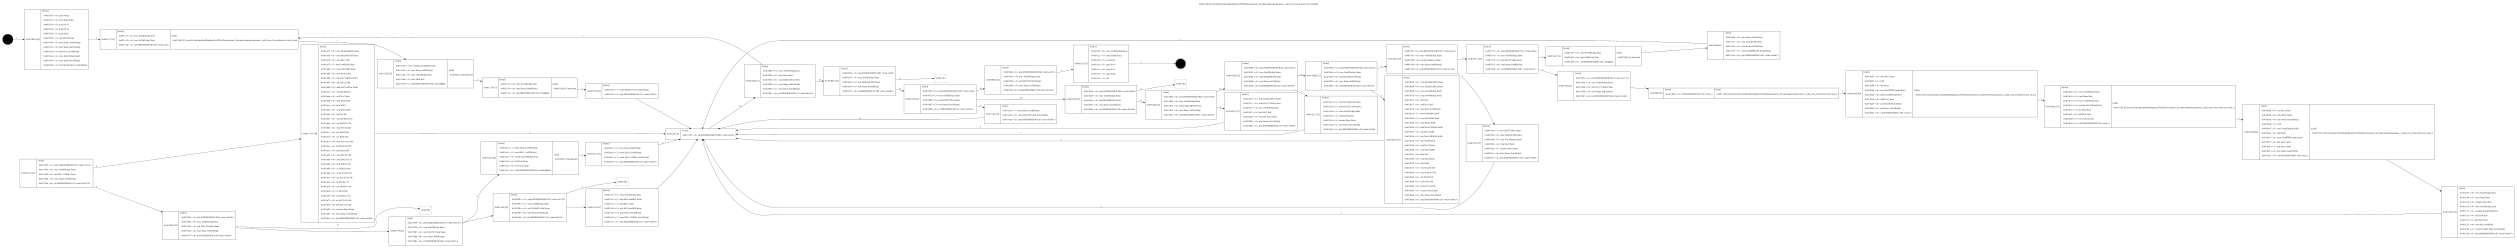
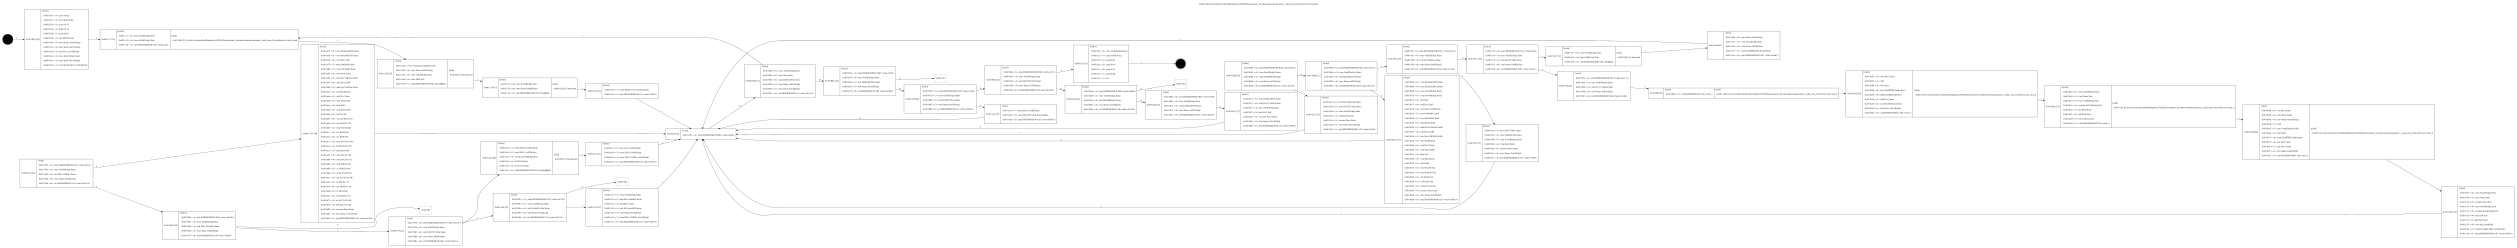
(1220, 91) -> none
(1020, 99) -> (1060, 90)
